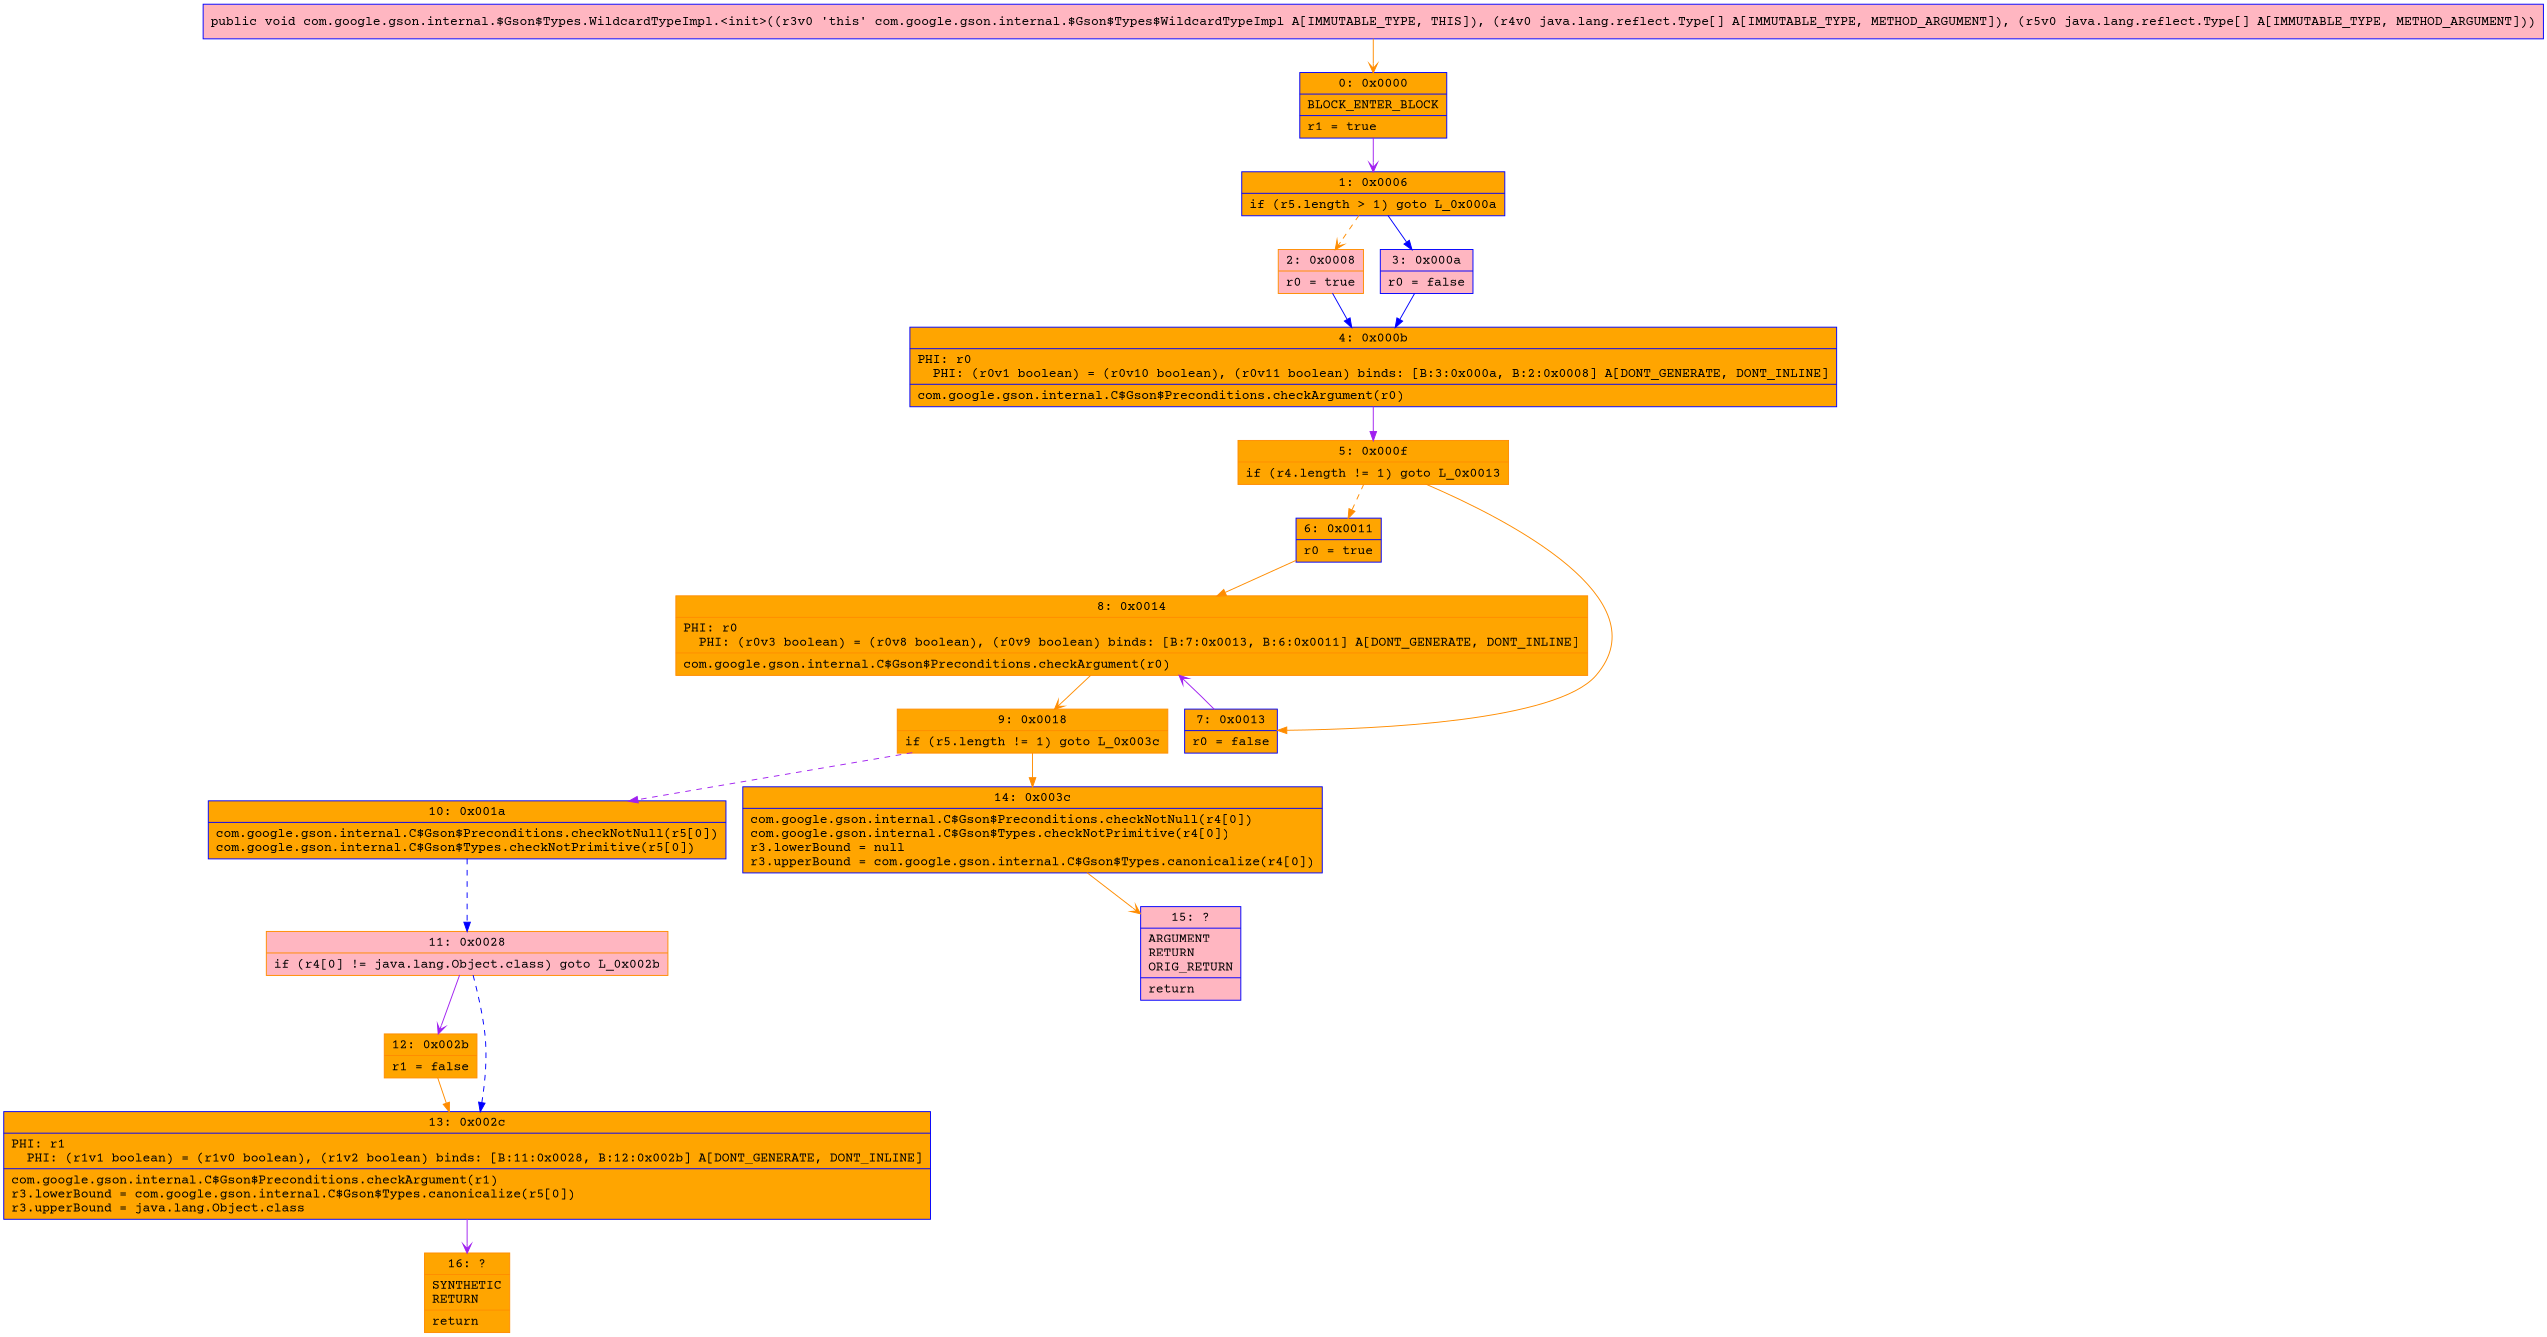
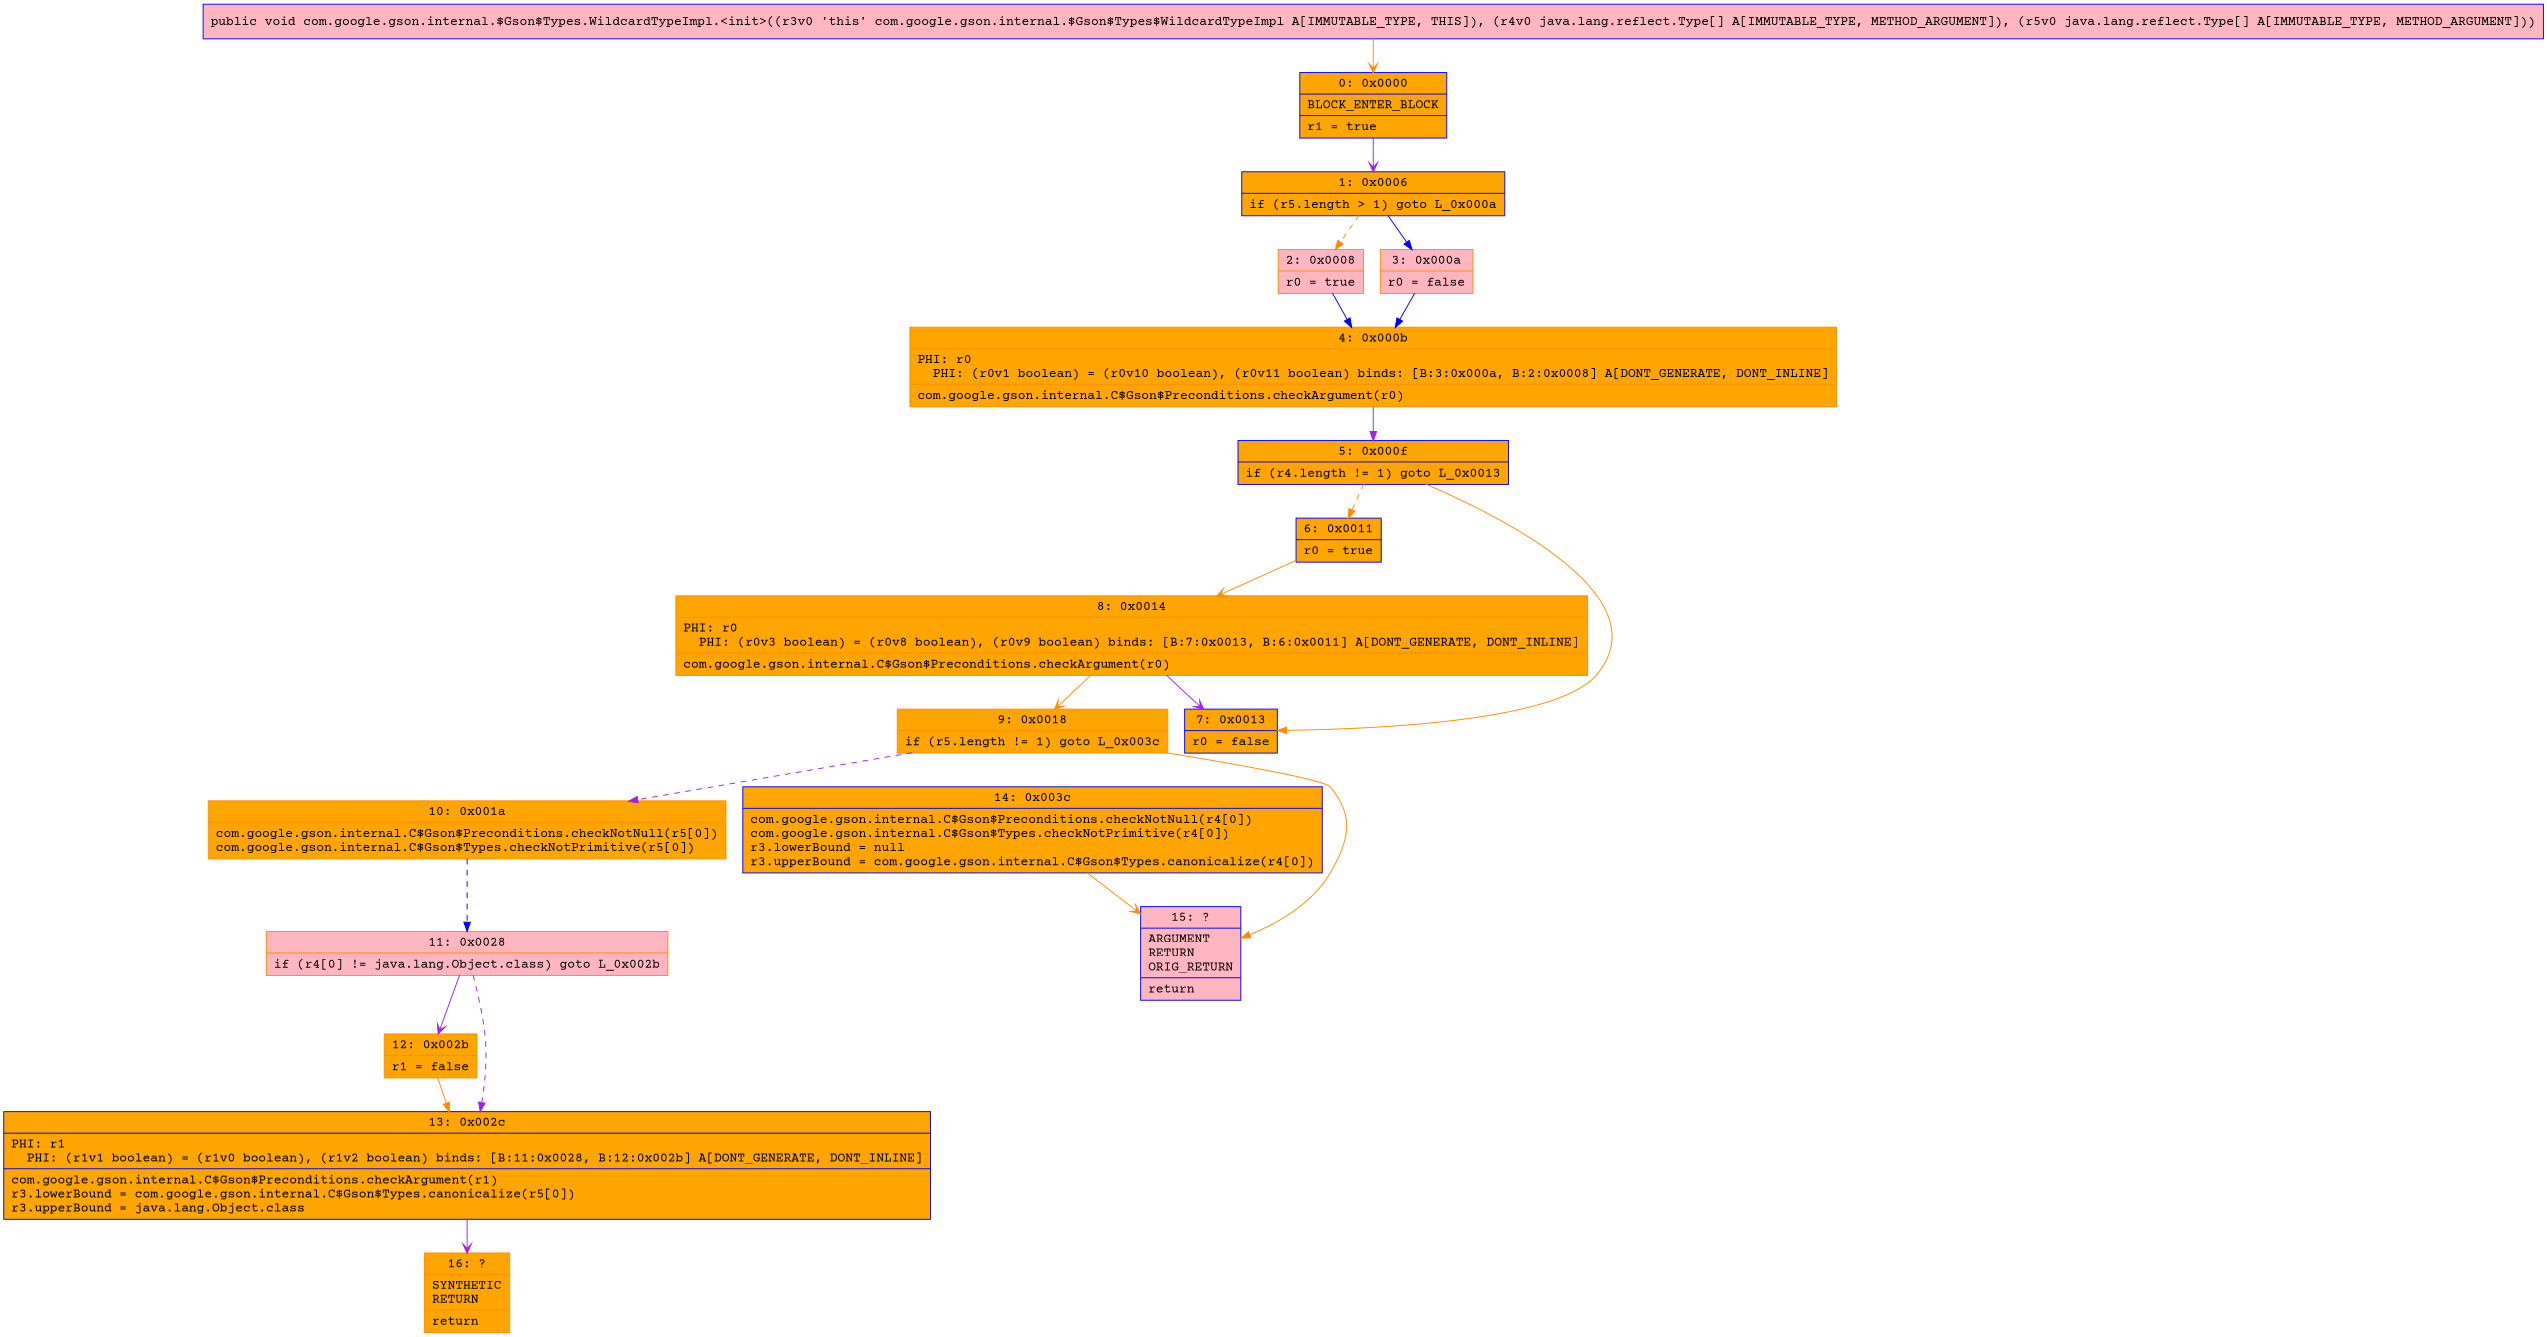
(1350, 229) -> (1350, 229)
(1427, 271) -> (1427, 271)
(1373, 367) -> (1373, 367)
(1373, 462) -> (1373, 462)
(1261, 576) -> (1261, 576)
(1200, 695) -> (1181, 689)
(1033, 765) -> (1338, 798)
(467, 830) -> (467, 830)
(485, 1038) -> (485, 1038)
